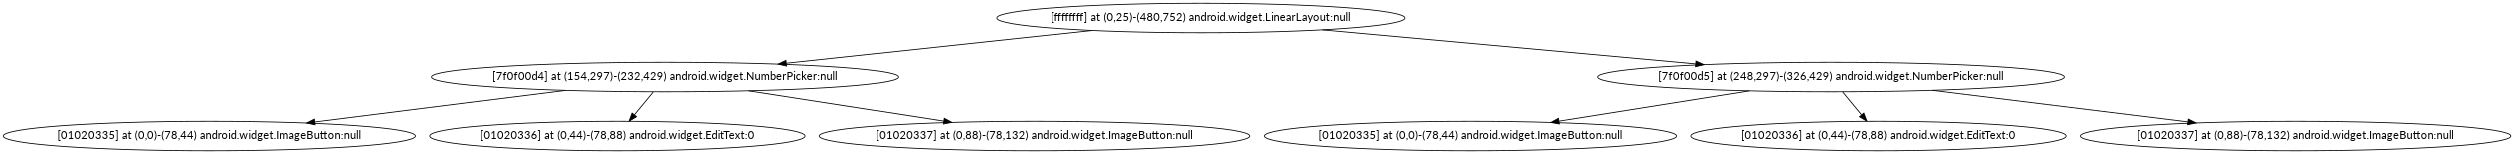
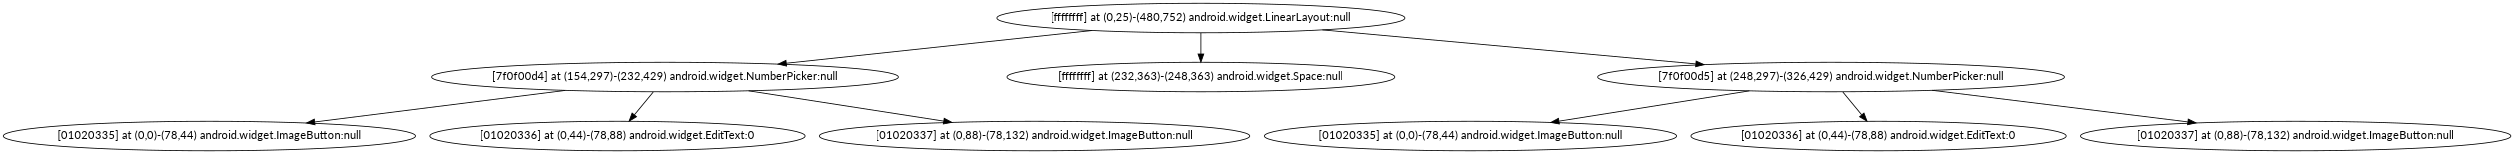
none -> (1201, 77)
